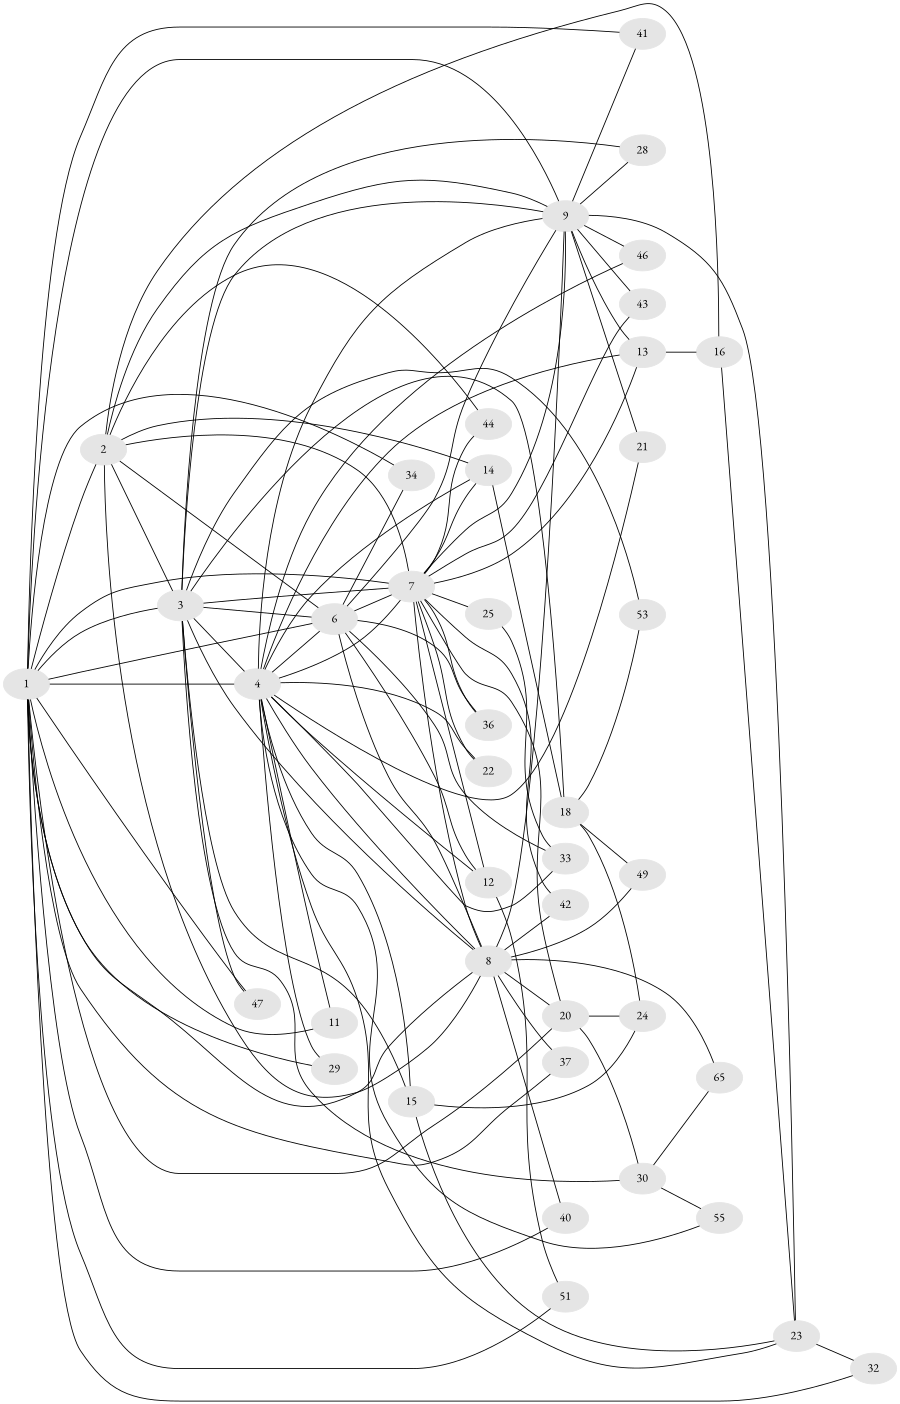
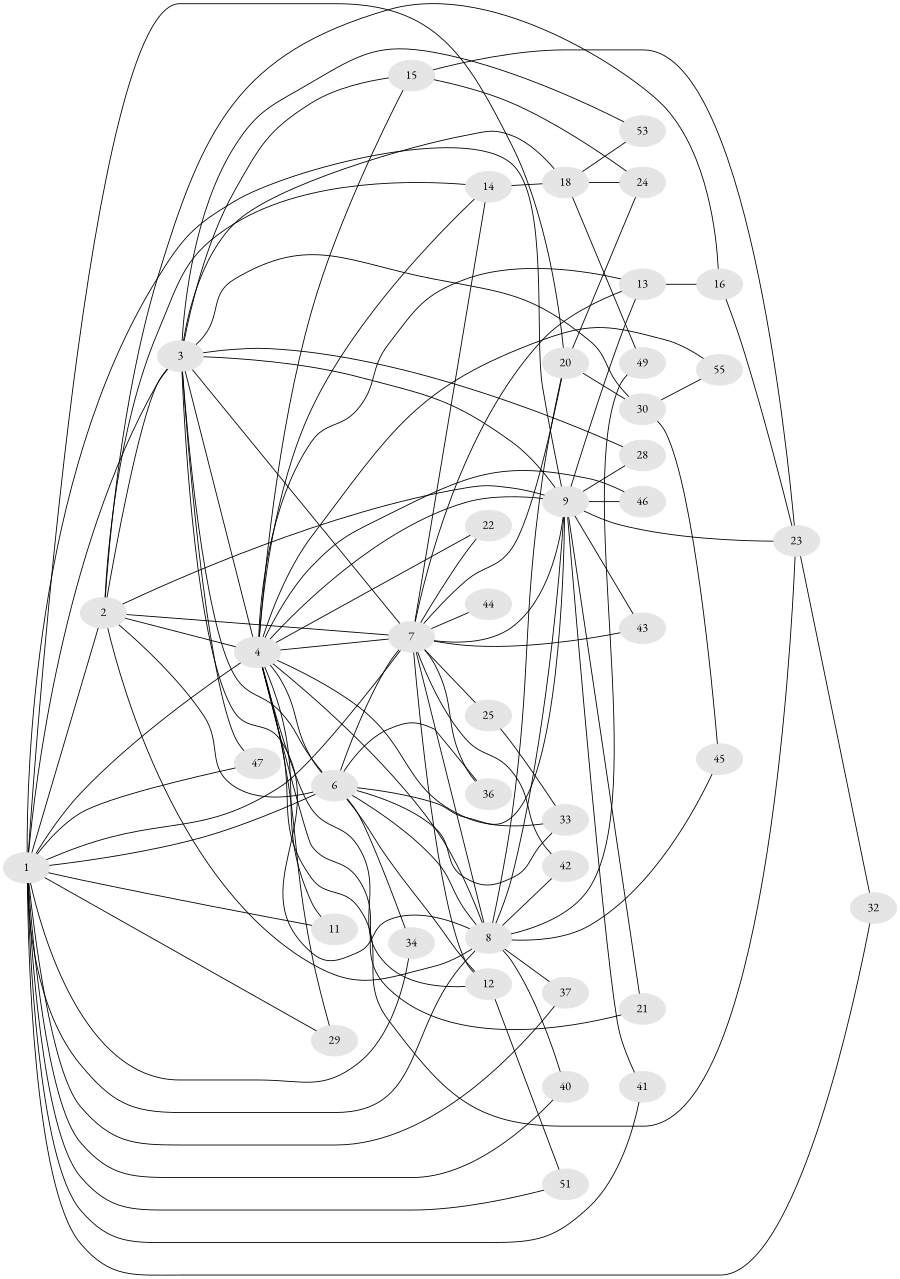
(280, 266) -> (181, 633)
(720, 1078) -> (720, 759)
